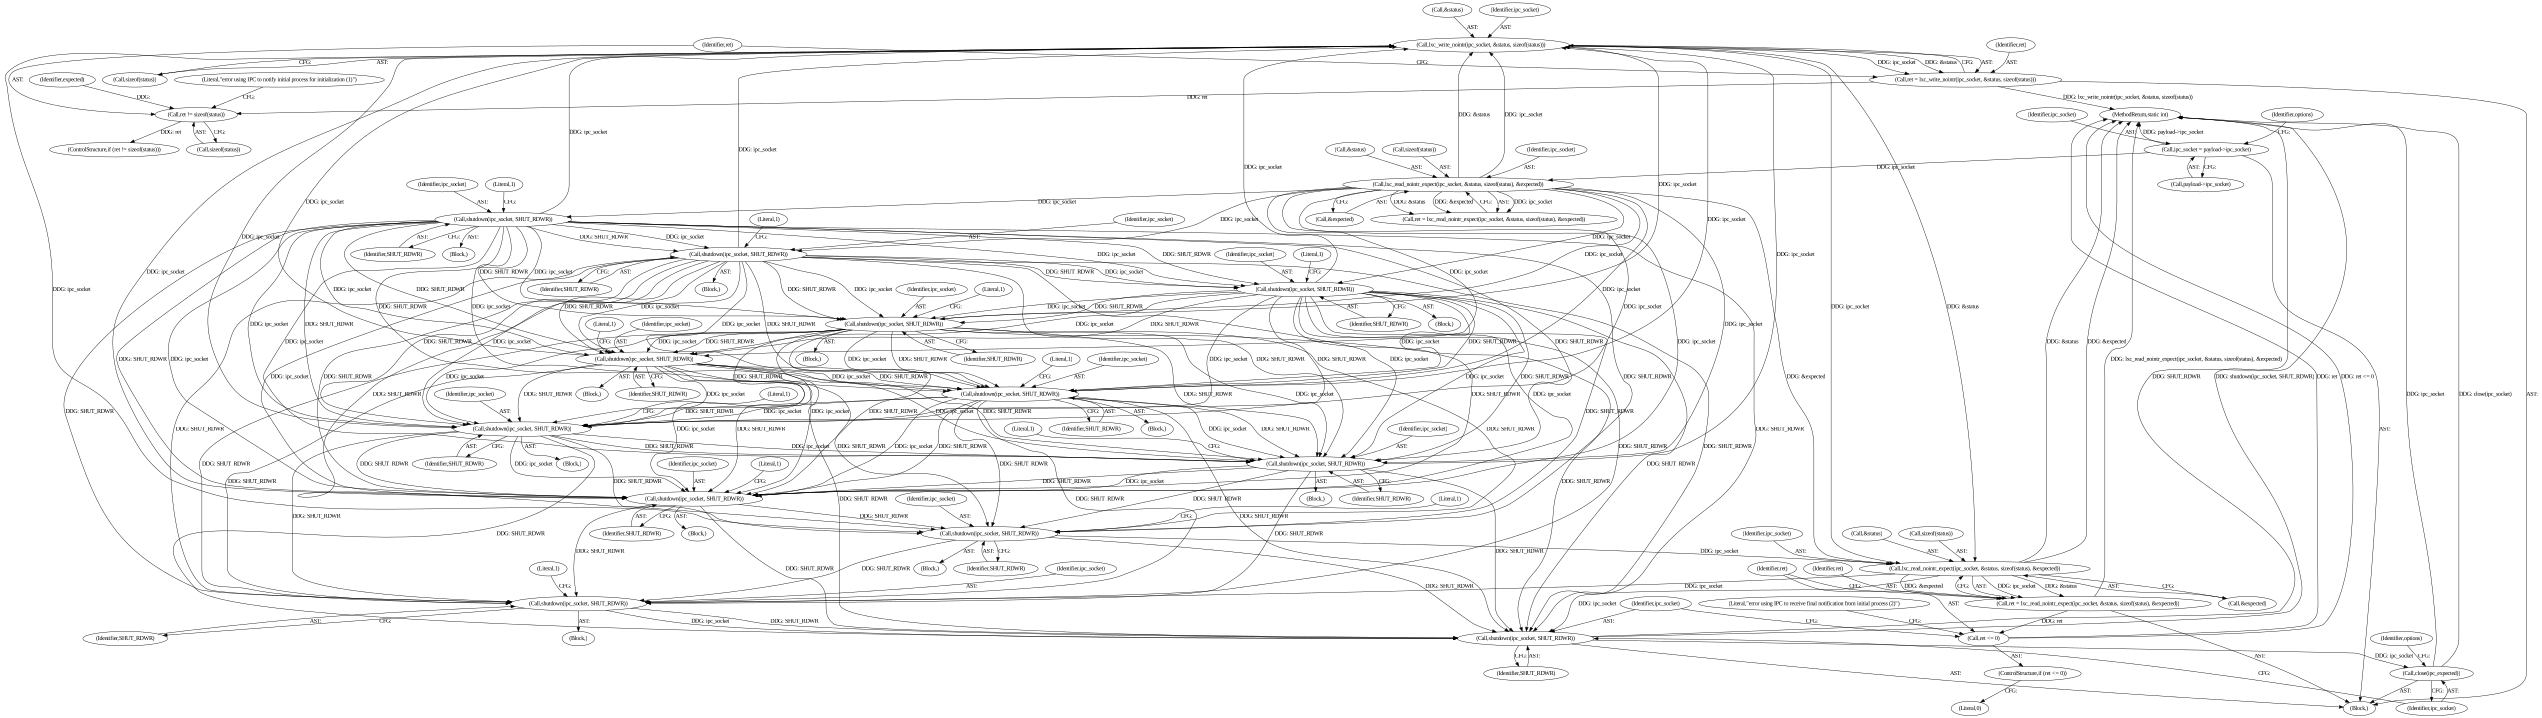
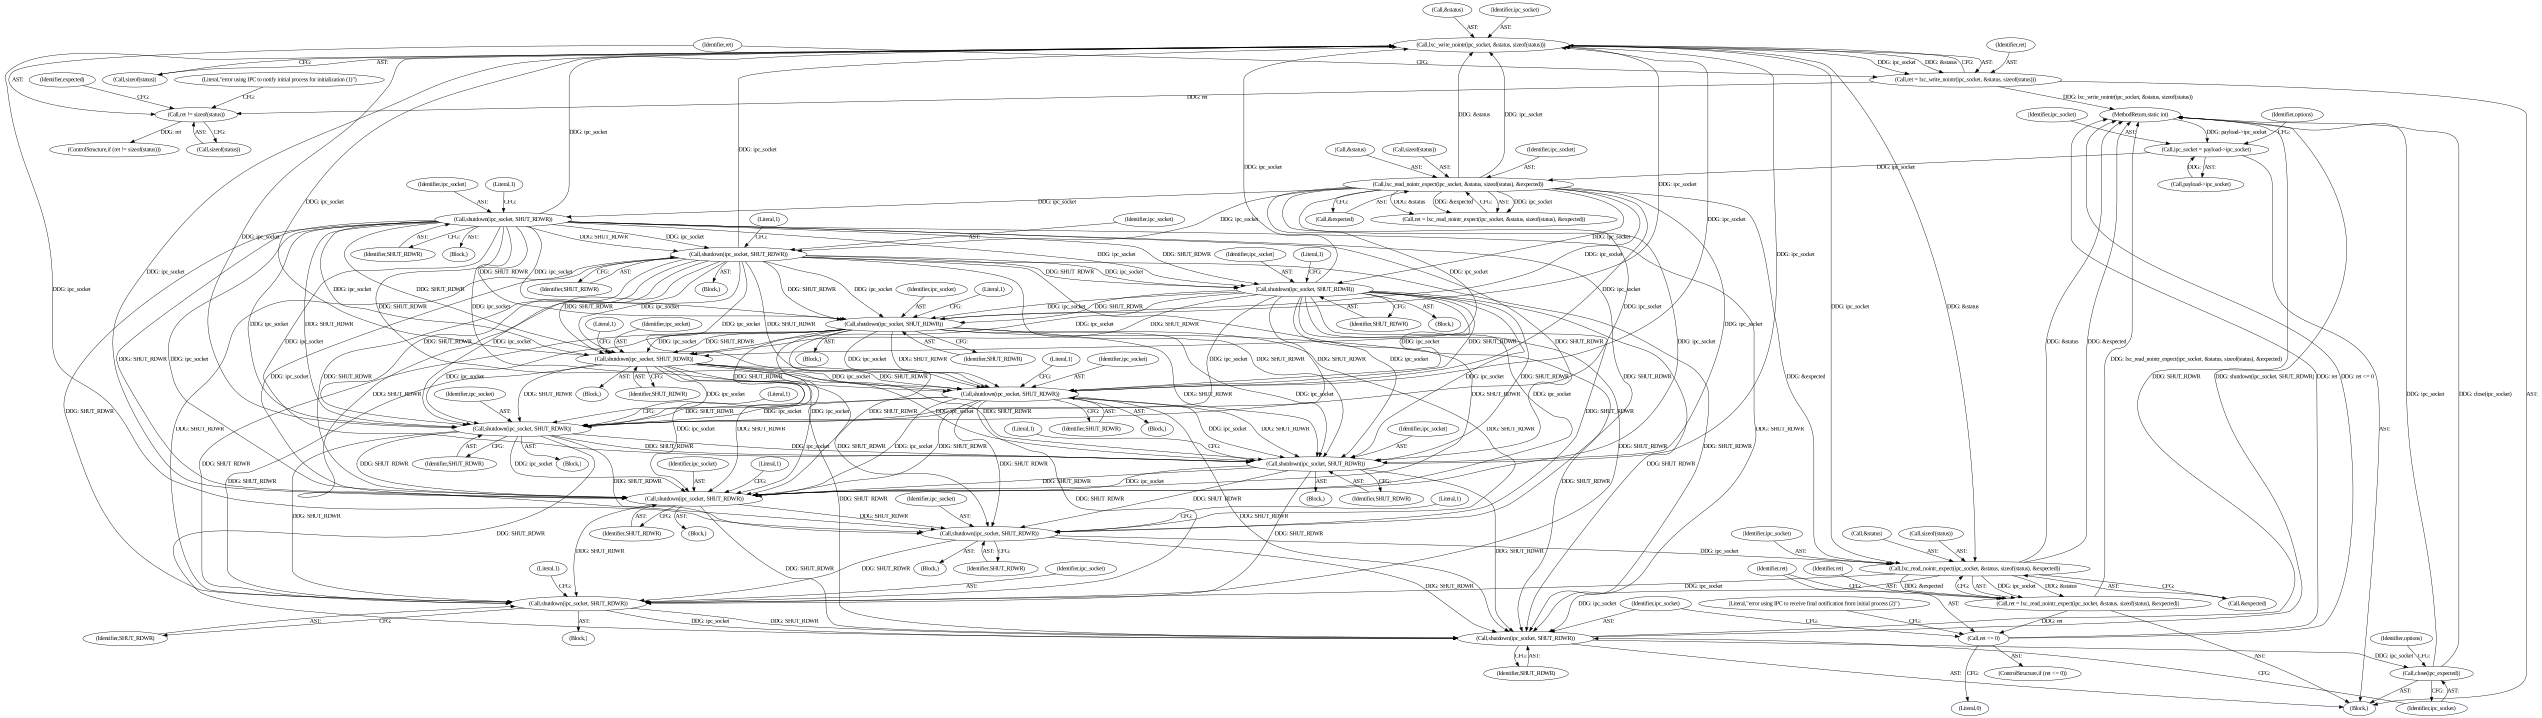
(144, 97) -> (144, 97)
(2145, 137) -> (2194, 124)
(2195, 167) -> (2195, 167)
(2211, 167) -> (2211, 167)
(2002, 691) -> (1966, 670)
